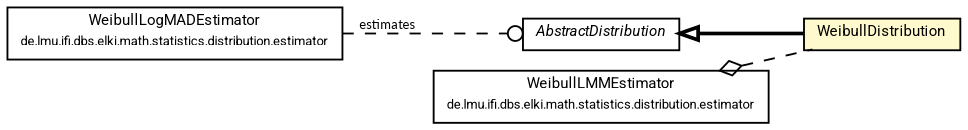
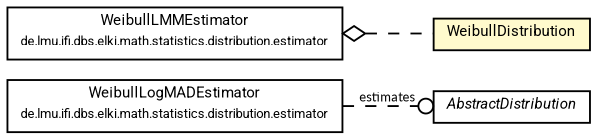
(751, 34) -> none
